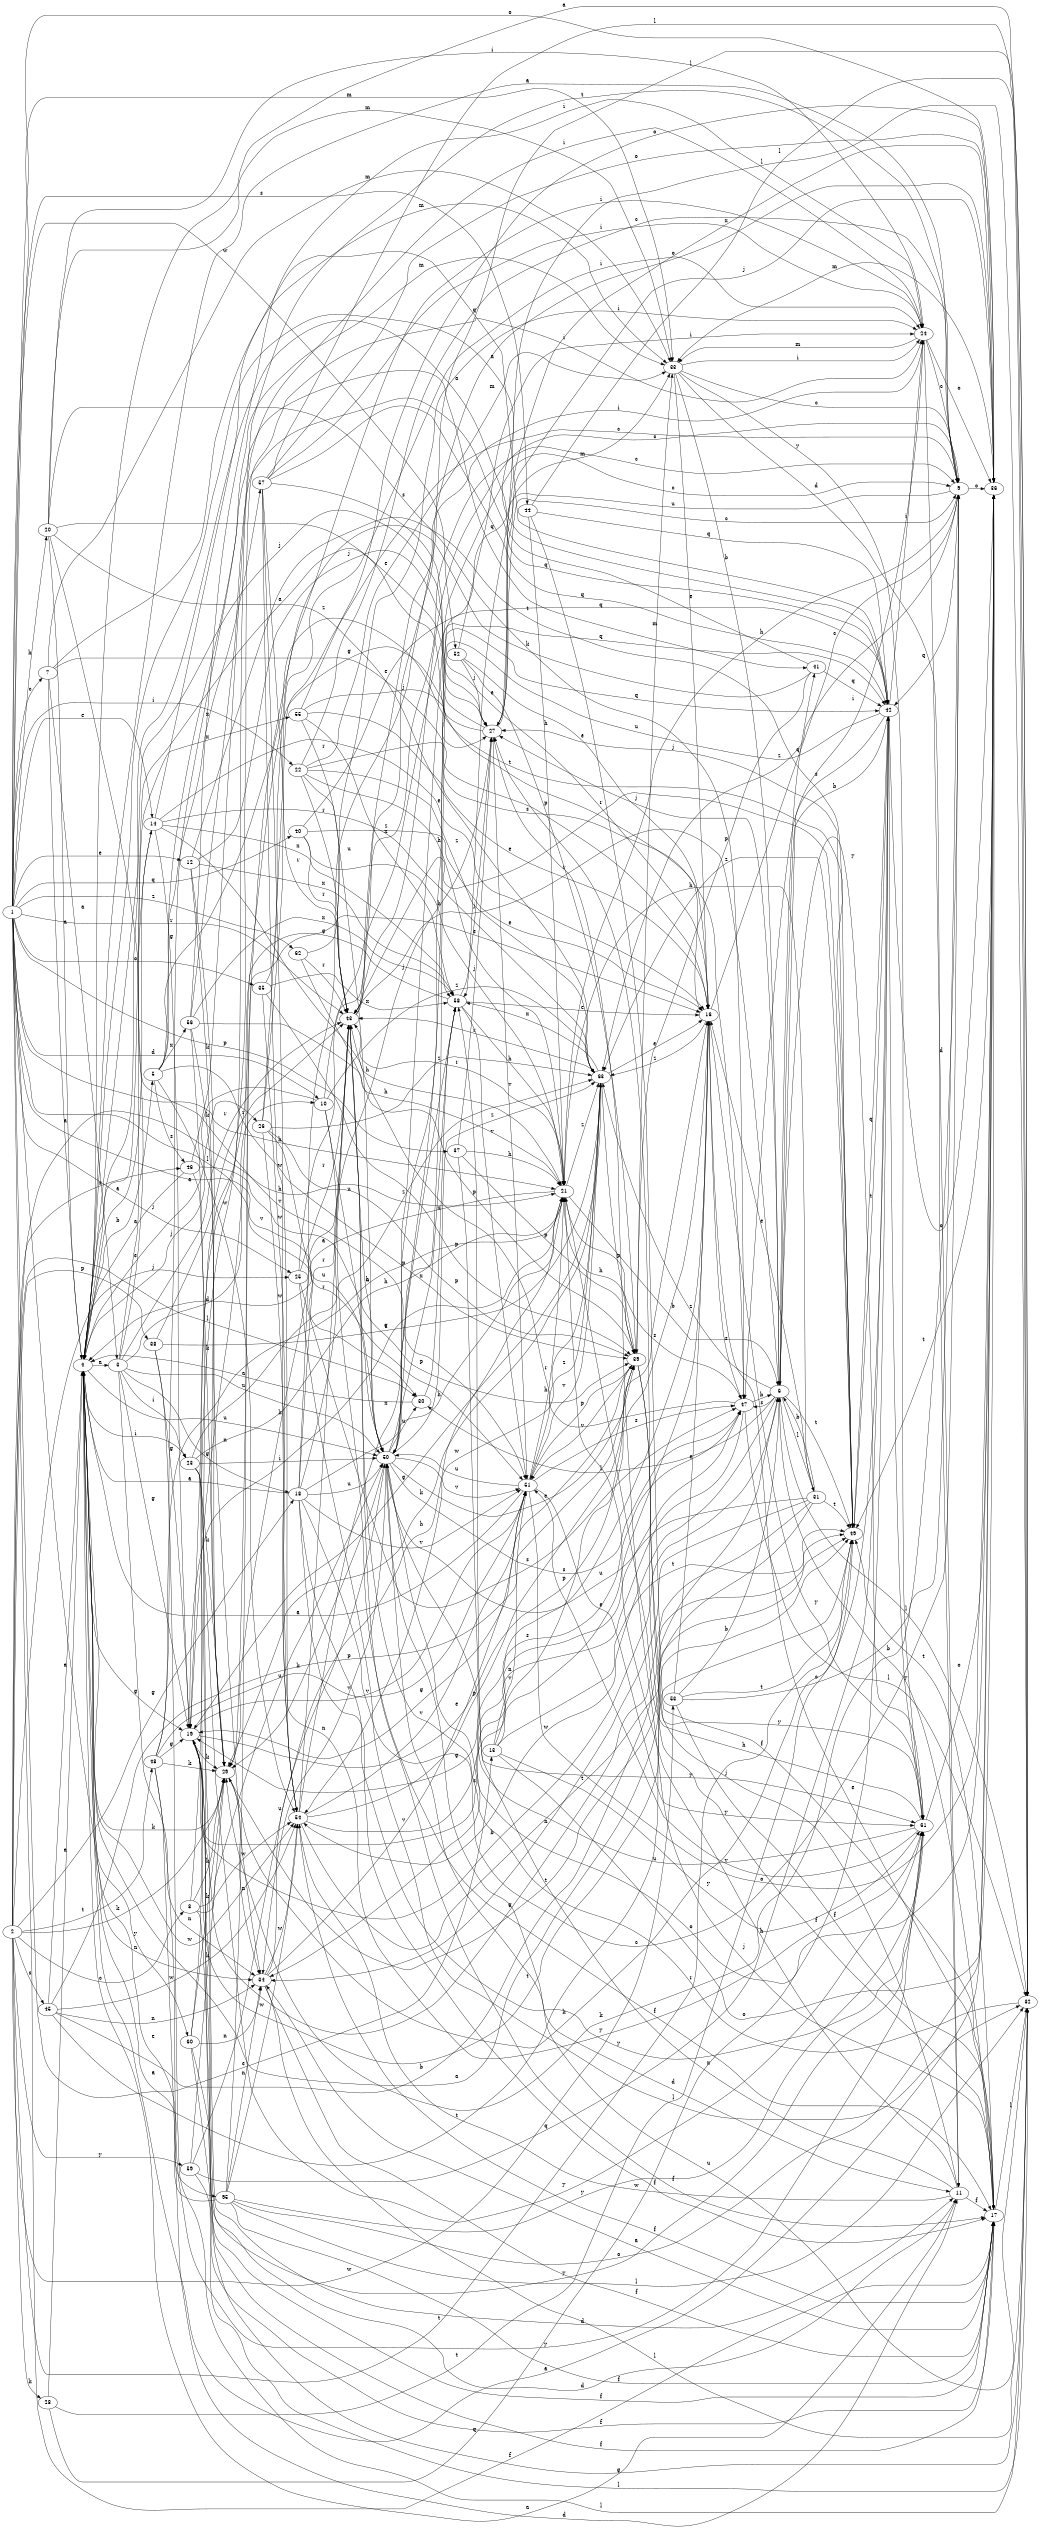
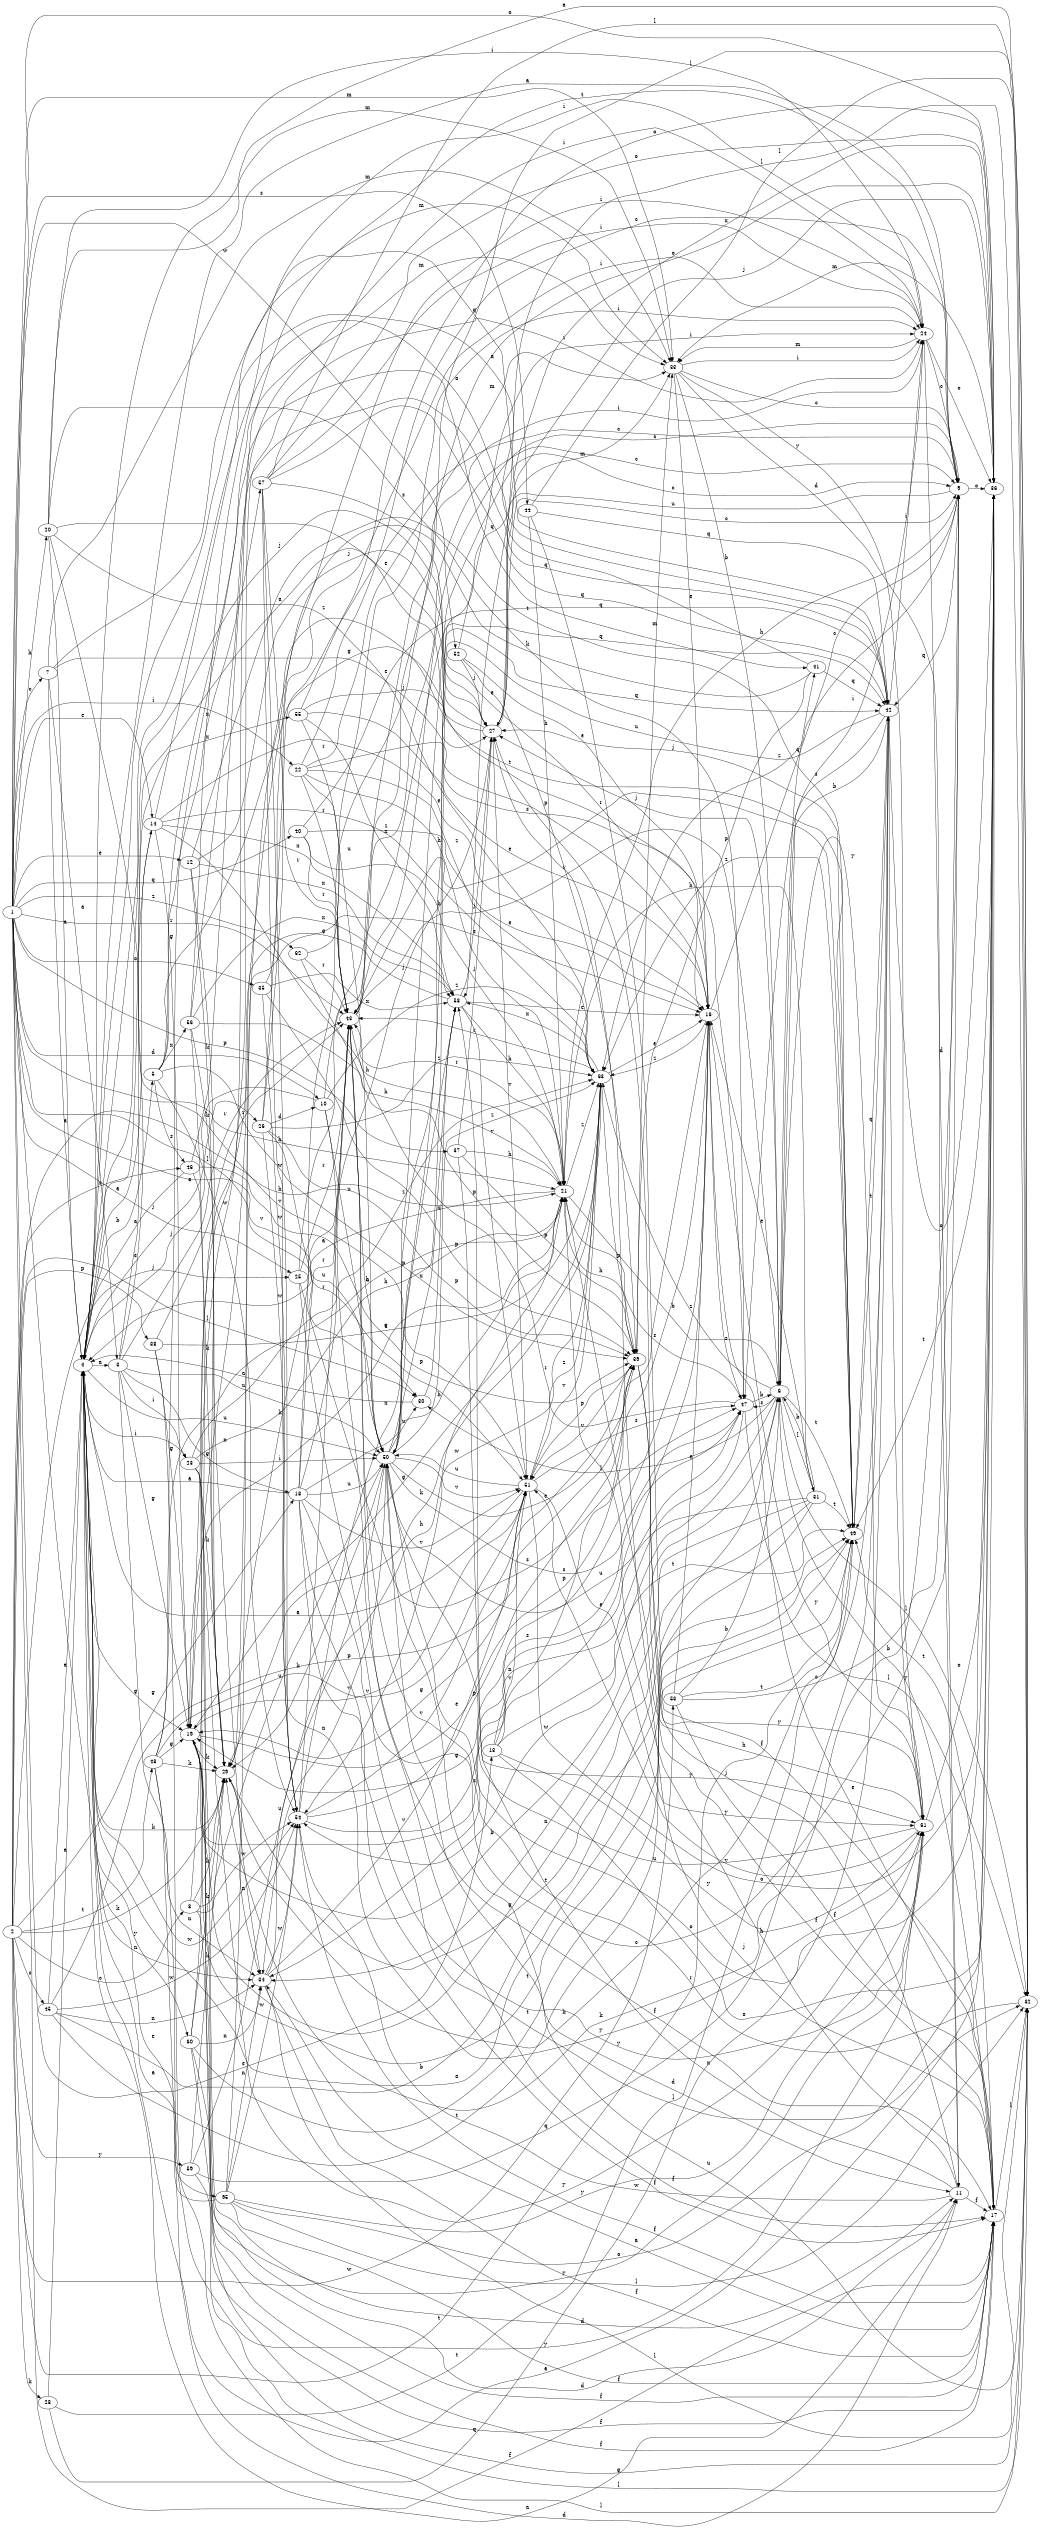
(242, 1237) -> (291, 1116)
(555, 1341) -> none
(606, 1760) -> (584, 1930)
